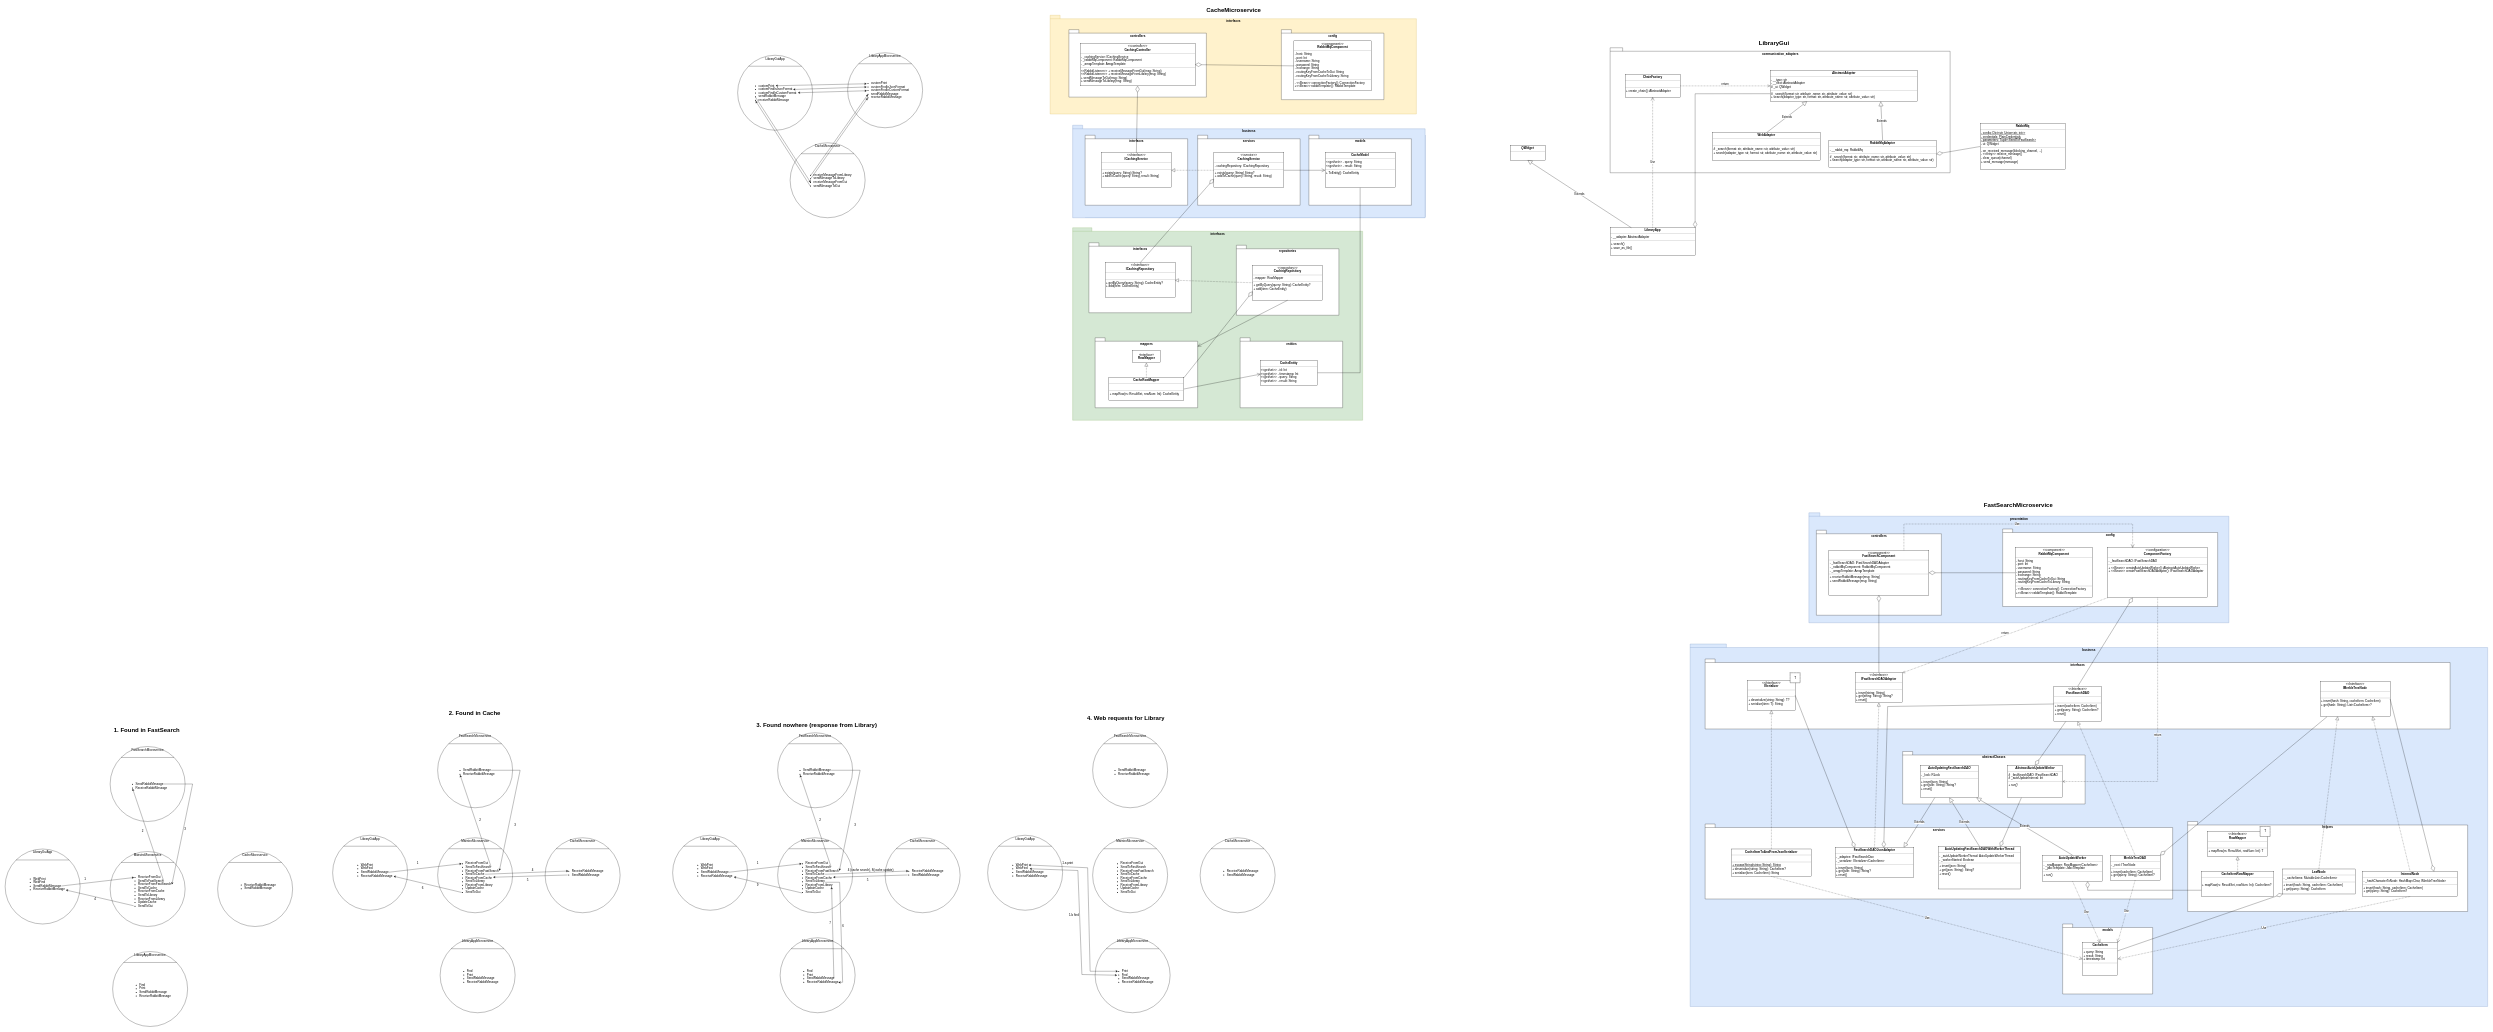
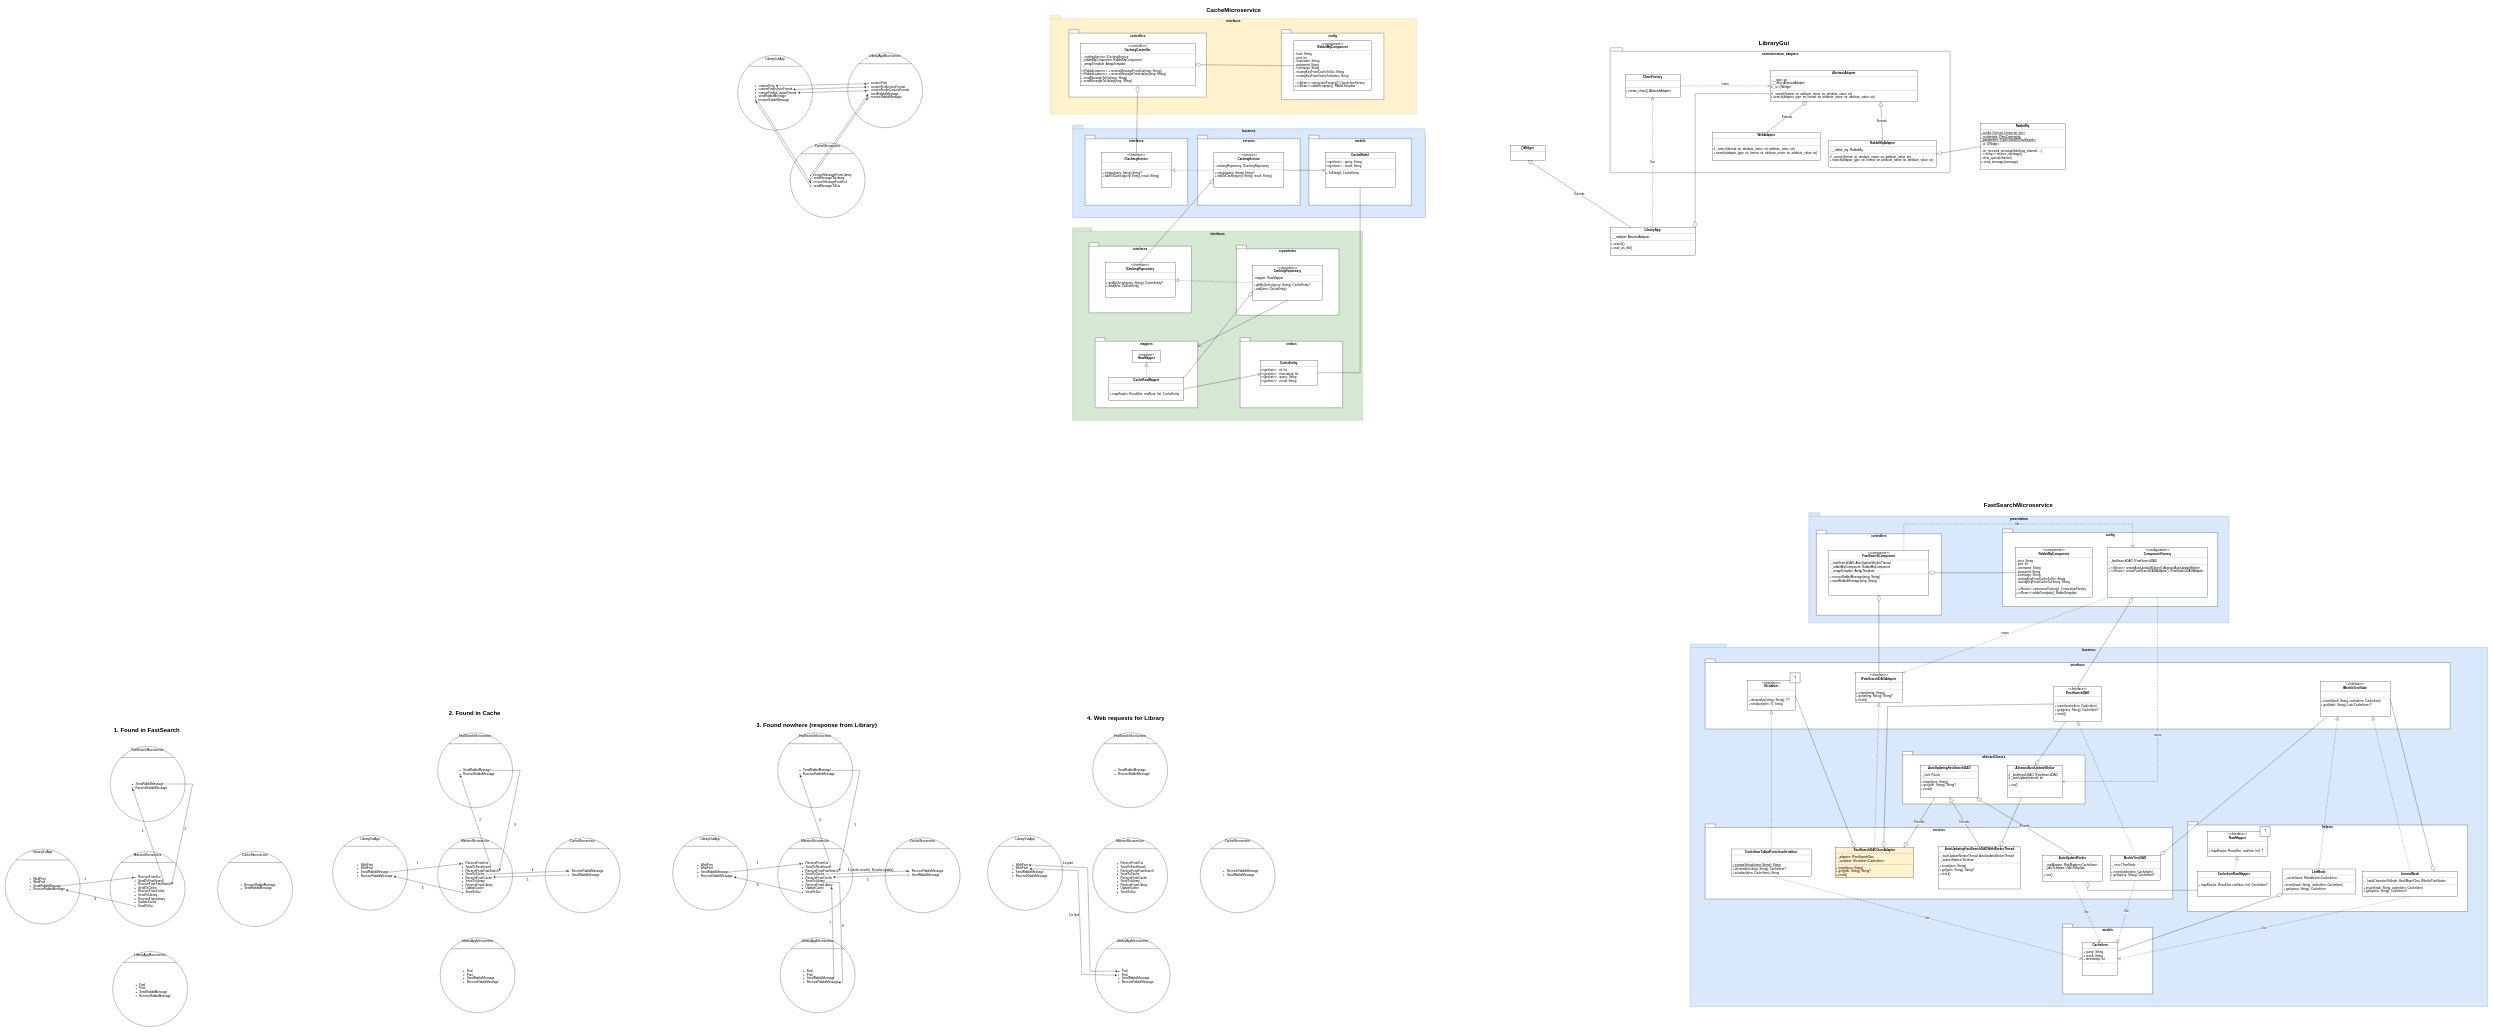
(1860, 563) -> (1861, 563)
(1875, 863) -> (1875, 863)
(2238, 884) -> (2234, 884)
